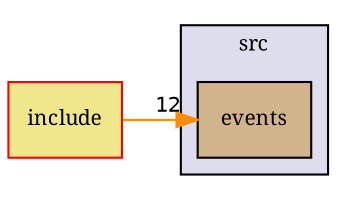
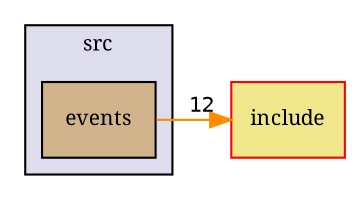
(150, 120) -> (186, 120)
